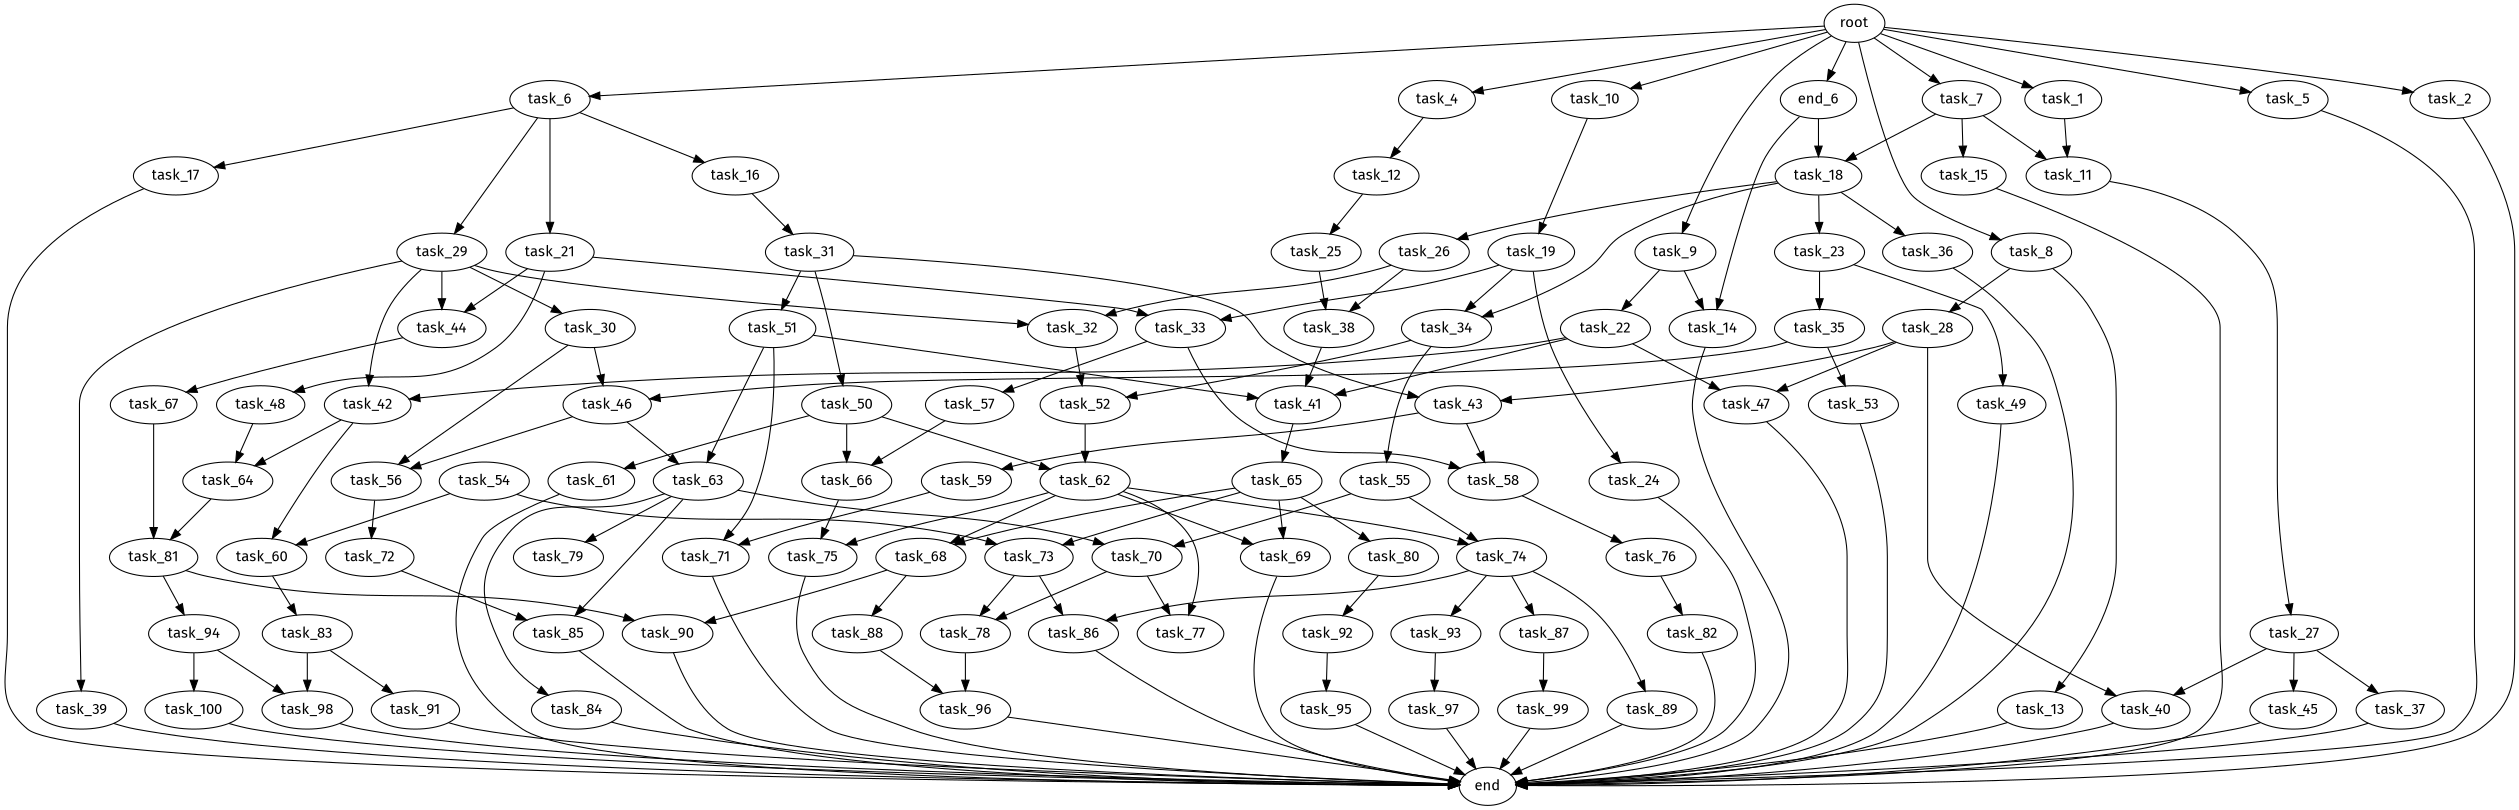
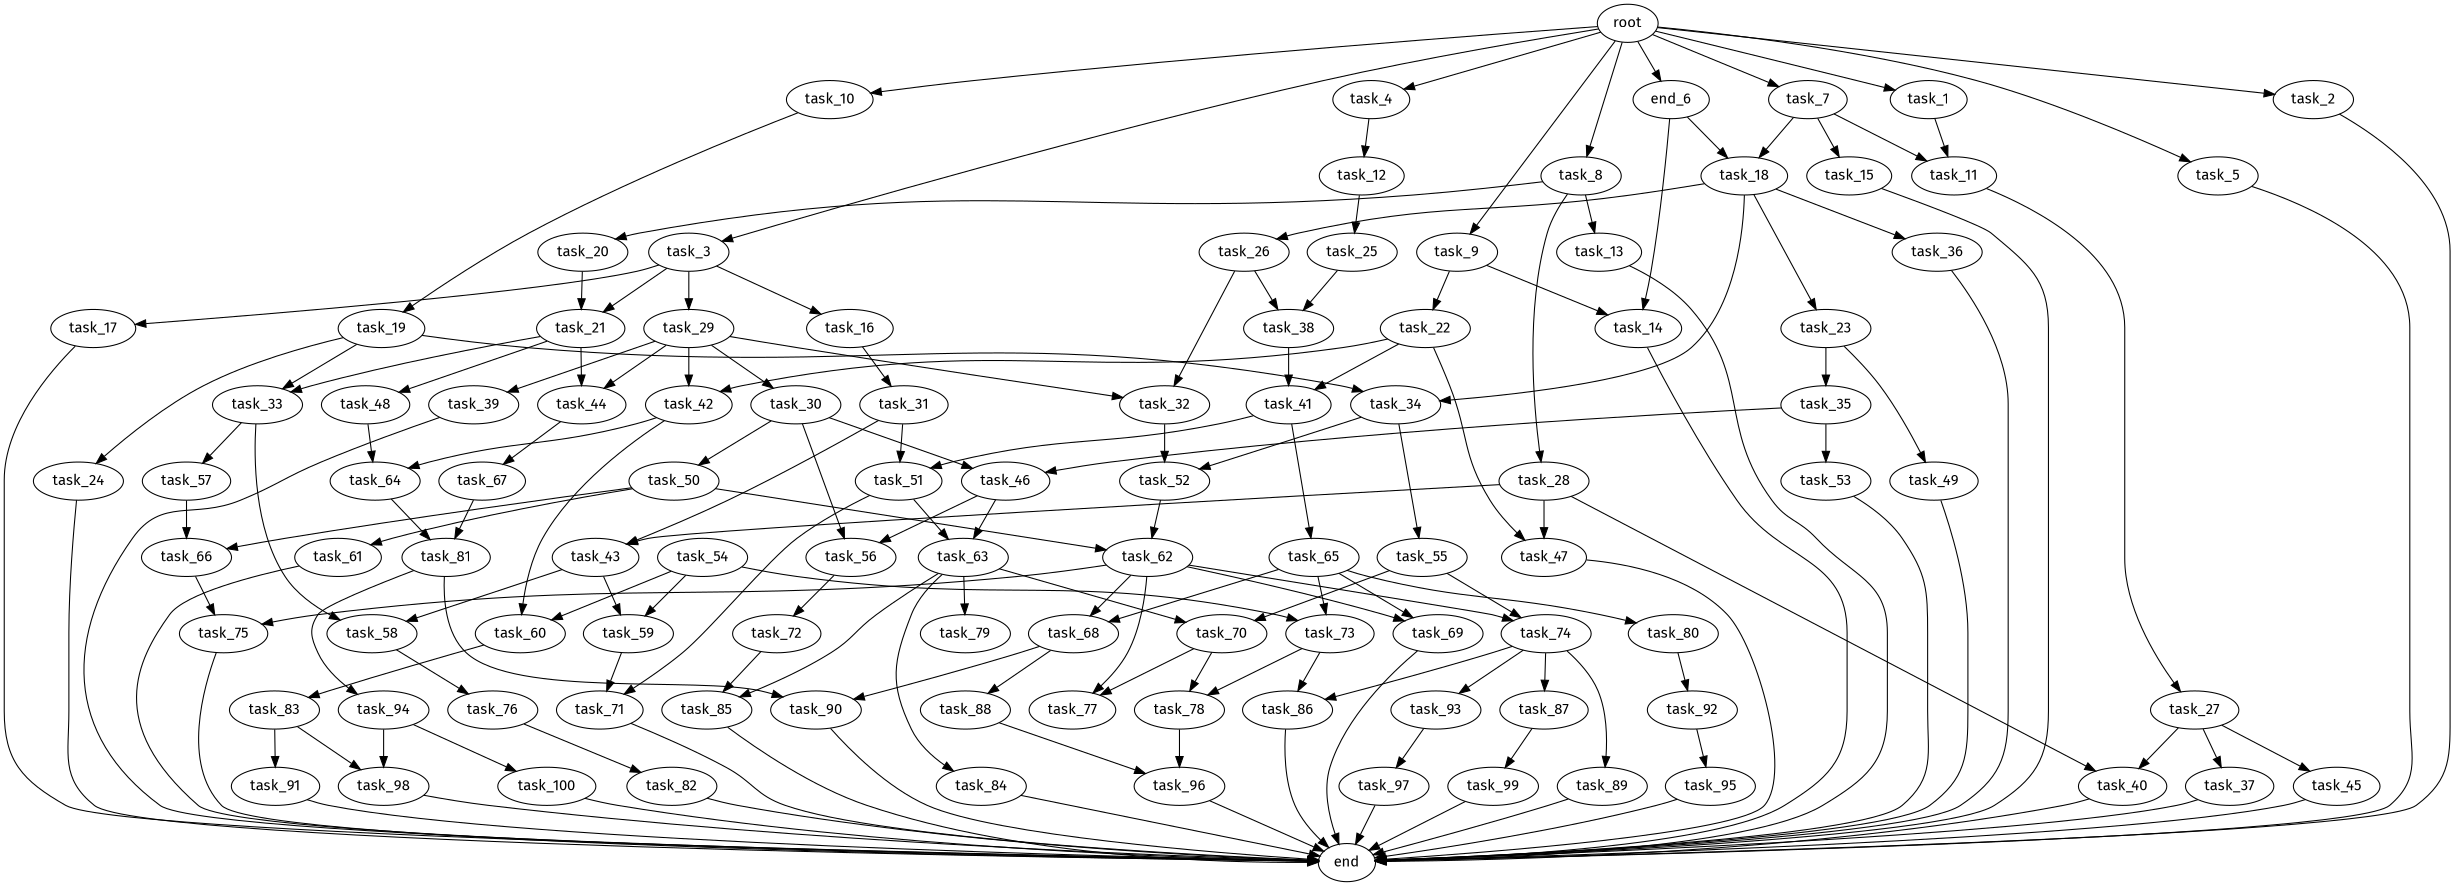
(550, 100) -> (689, 252)
none -> (583, 252)
(829, 323) -> (739, 440)
(1030, 366) -> (1097, 440)
none -> (675, 586)
